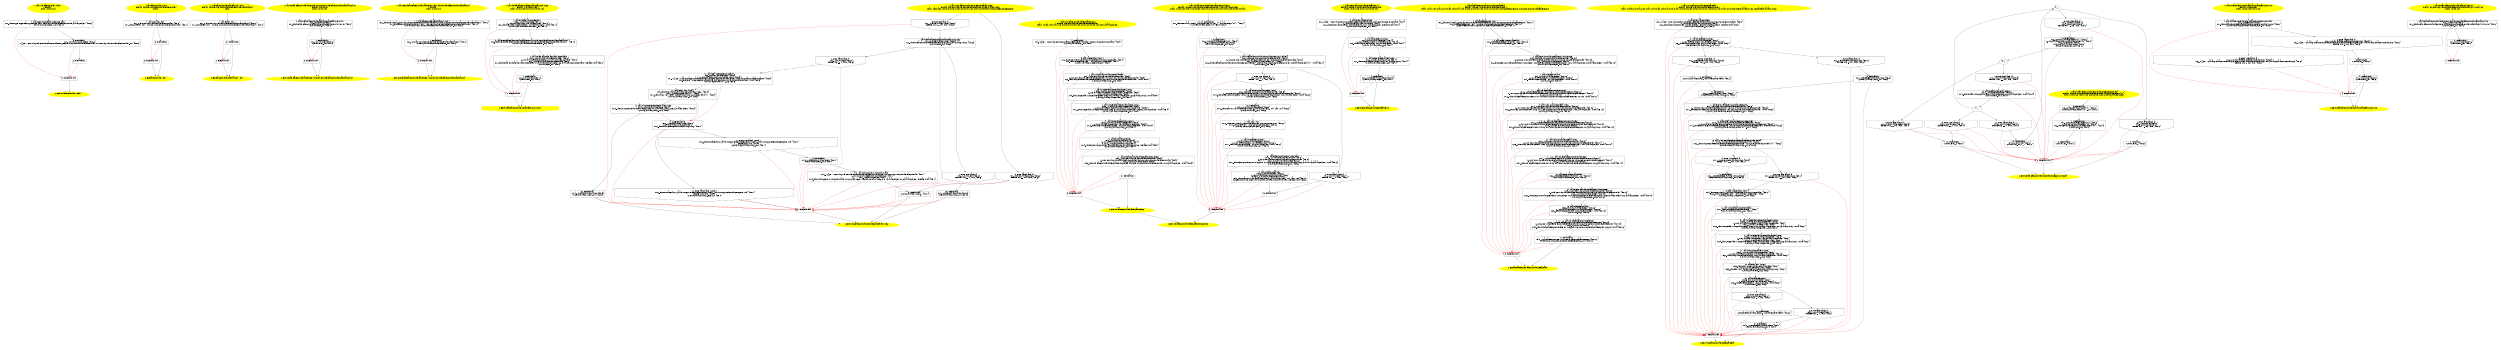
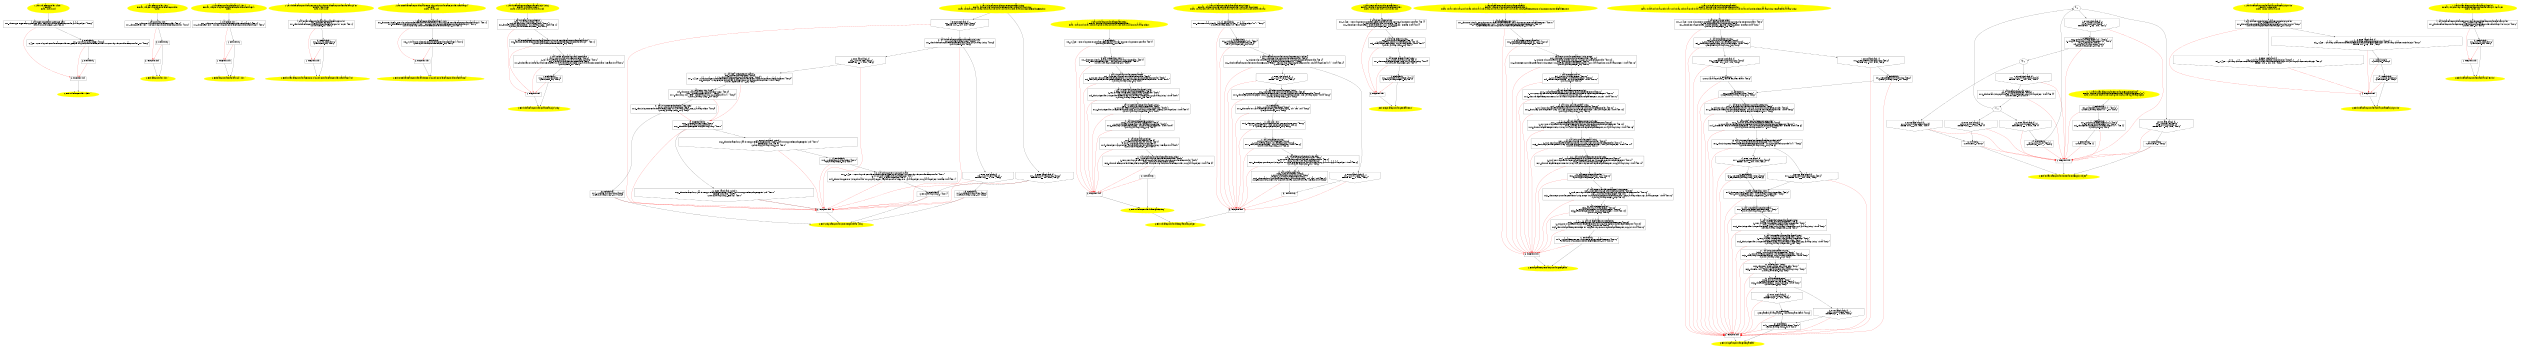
none -> (2475, 79)
(520, 109) -> (539, 109)
(1953, 144) -> (1973, 144)
(2135, 144) -> (2155, 144)
